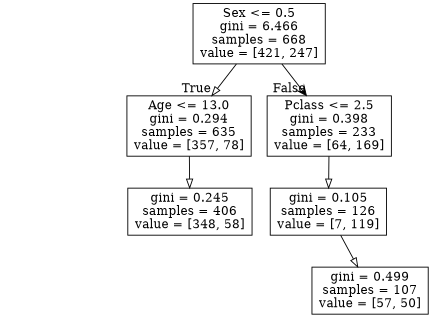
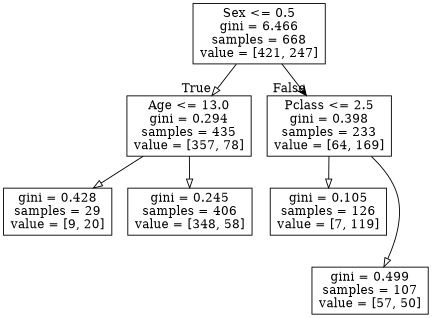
(189, 126) -> (189, 126)
none -> (58, 212)
(347, 247) -> (399, 204)
